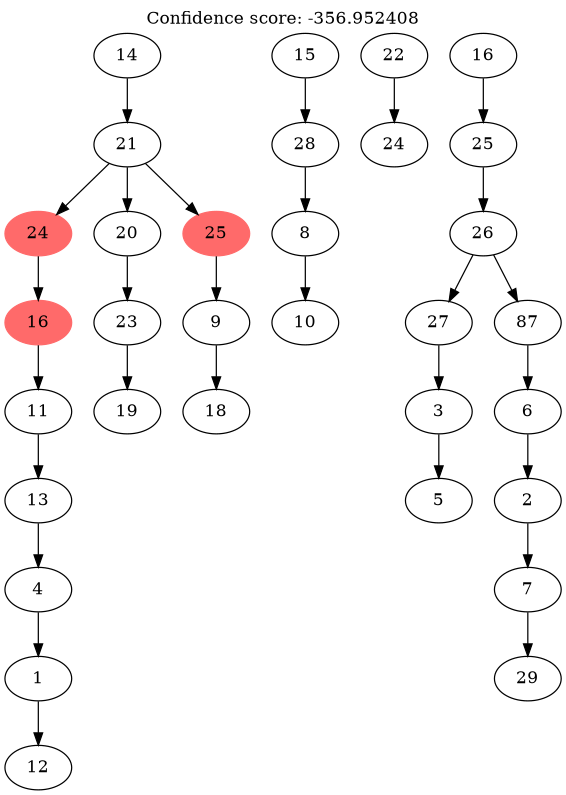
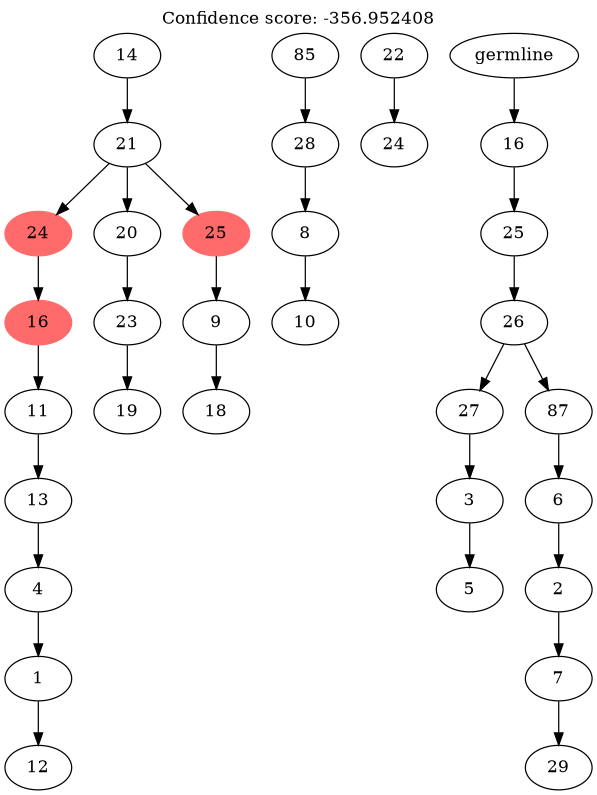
(305, 56) -> (305, 56)
none -> (514, 56)
